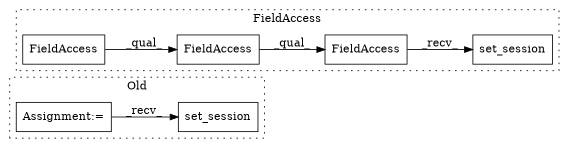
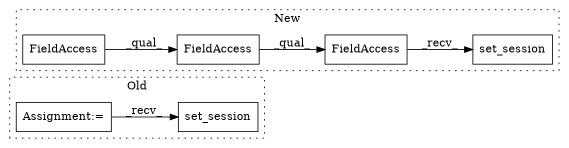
(288, 19) -> (288, 19)
